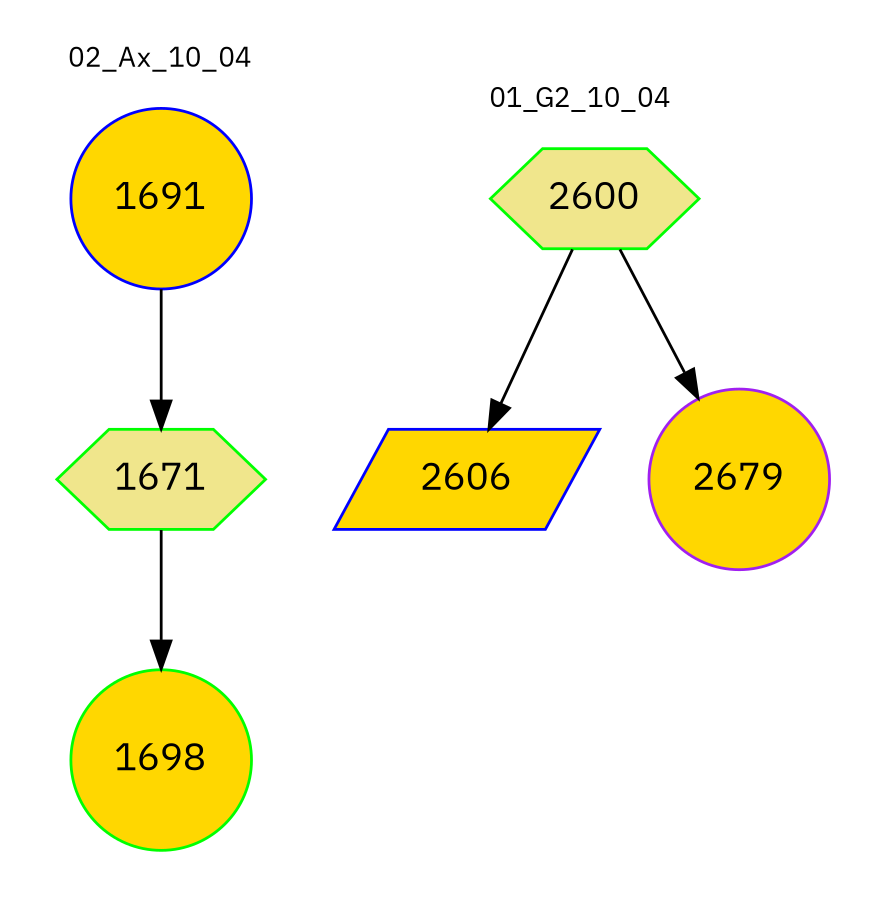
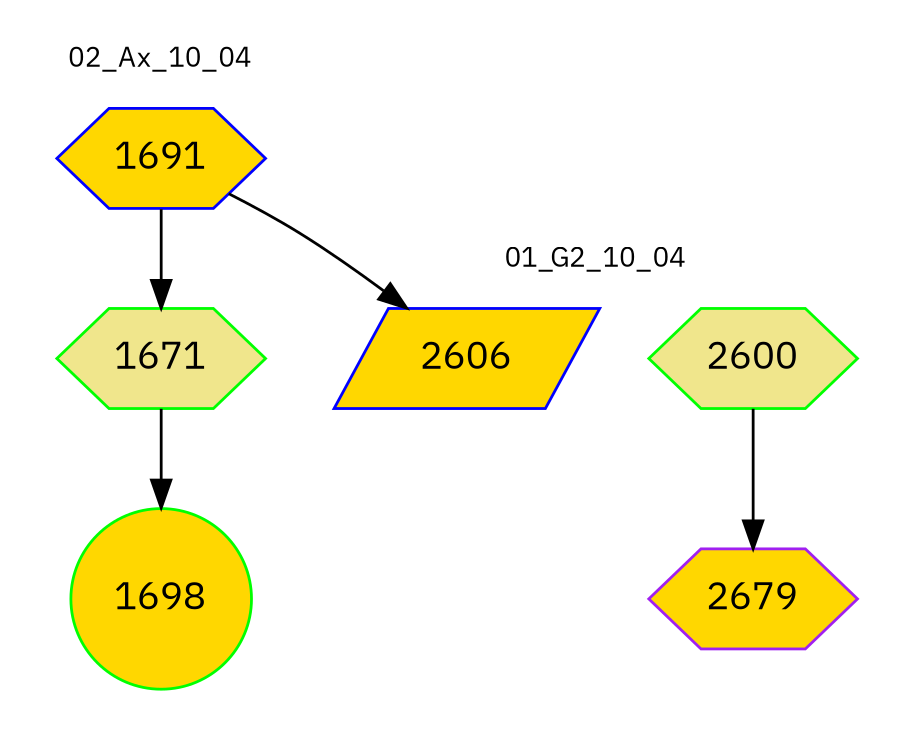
(161, 199) -> (161, 158)
(537, 327) -> (331, 254)
(739, 479) -> (753, 599)
